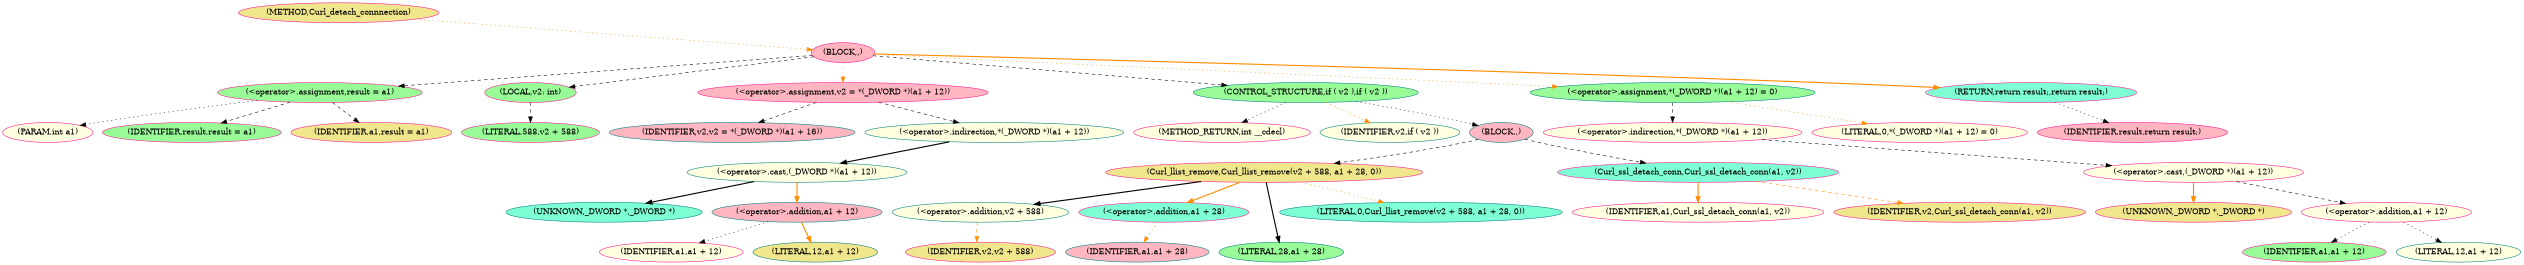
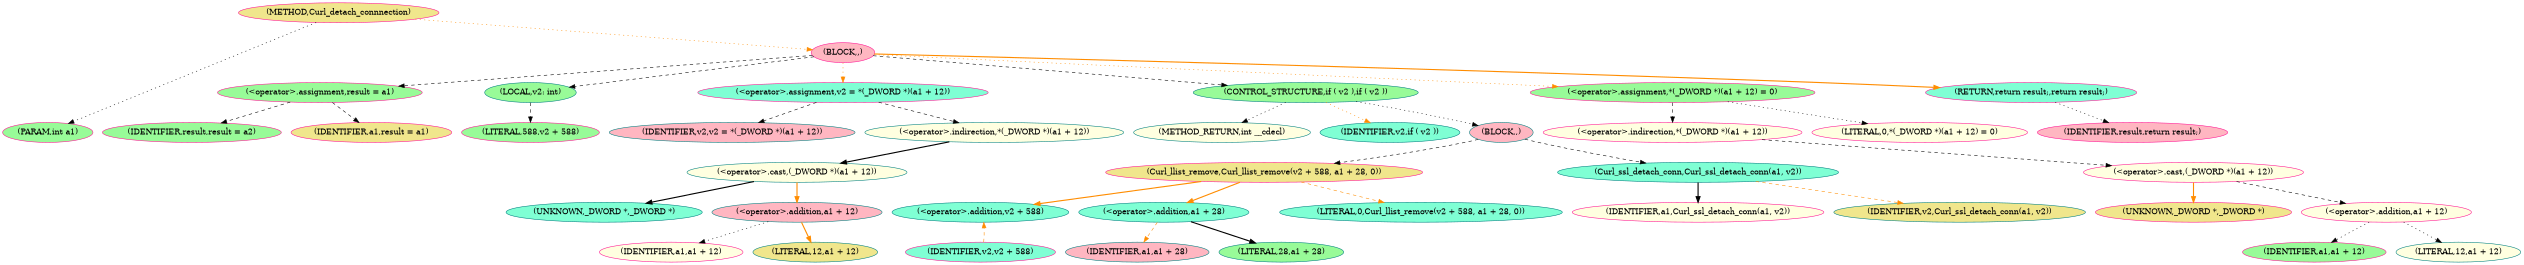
(530, 93) -> (530, 93)
(843, 93) -> (843, 93)
(1673, 93) -> (1673, 93)
(171, 112) -> (195, 72)
(1795, 112) -> (1795, 112)
(48, 132) -> (48, 132)
(192, 132) -> (192, 132)
(732, 132) -> (732, 132)
(1222, 132) -> (1222, 132)
(1390, 132) -> (1390, 132)
(1698, 172) -> (1698, 172)
(1698, 190) -> (1698, 190)
(1340, 192) -> (1340, 192)
(1121, 193) -> (1121, 193)
(1272, 209) -> (1221, 232)
(980, 212) -> (980, 212)
(1164, 212) -> (1164, 212)
(1960, 212) -> (1960, 212)
(977, 229) -> (984, 235)
(1152, 230) -> (1152, 230)
(980, 252) -> (980, 252)
